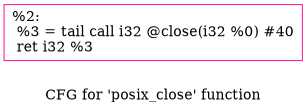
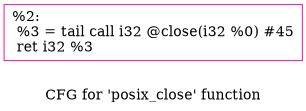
(153, 32) -> (153, 32)
